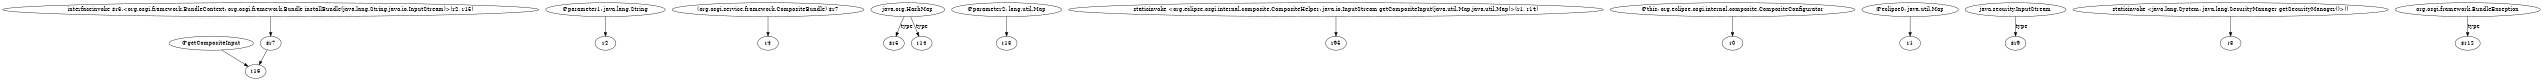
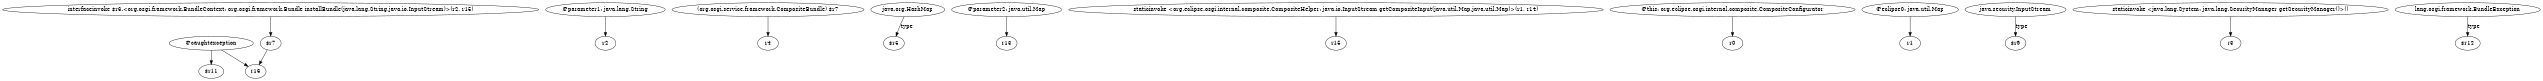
(1007, 10) -> (1007, 10)
(2468, 10) -> (2468, 10)
(211, 43) -> (211, 43)
(922, 43) -> none
(1336, 43) -> (1336, 43)
none -> (211, 71)
